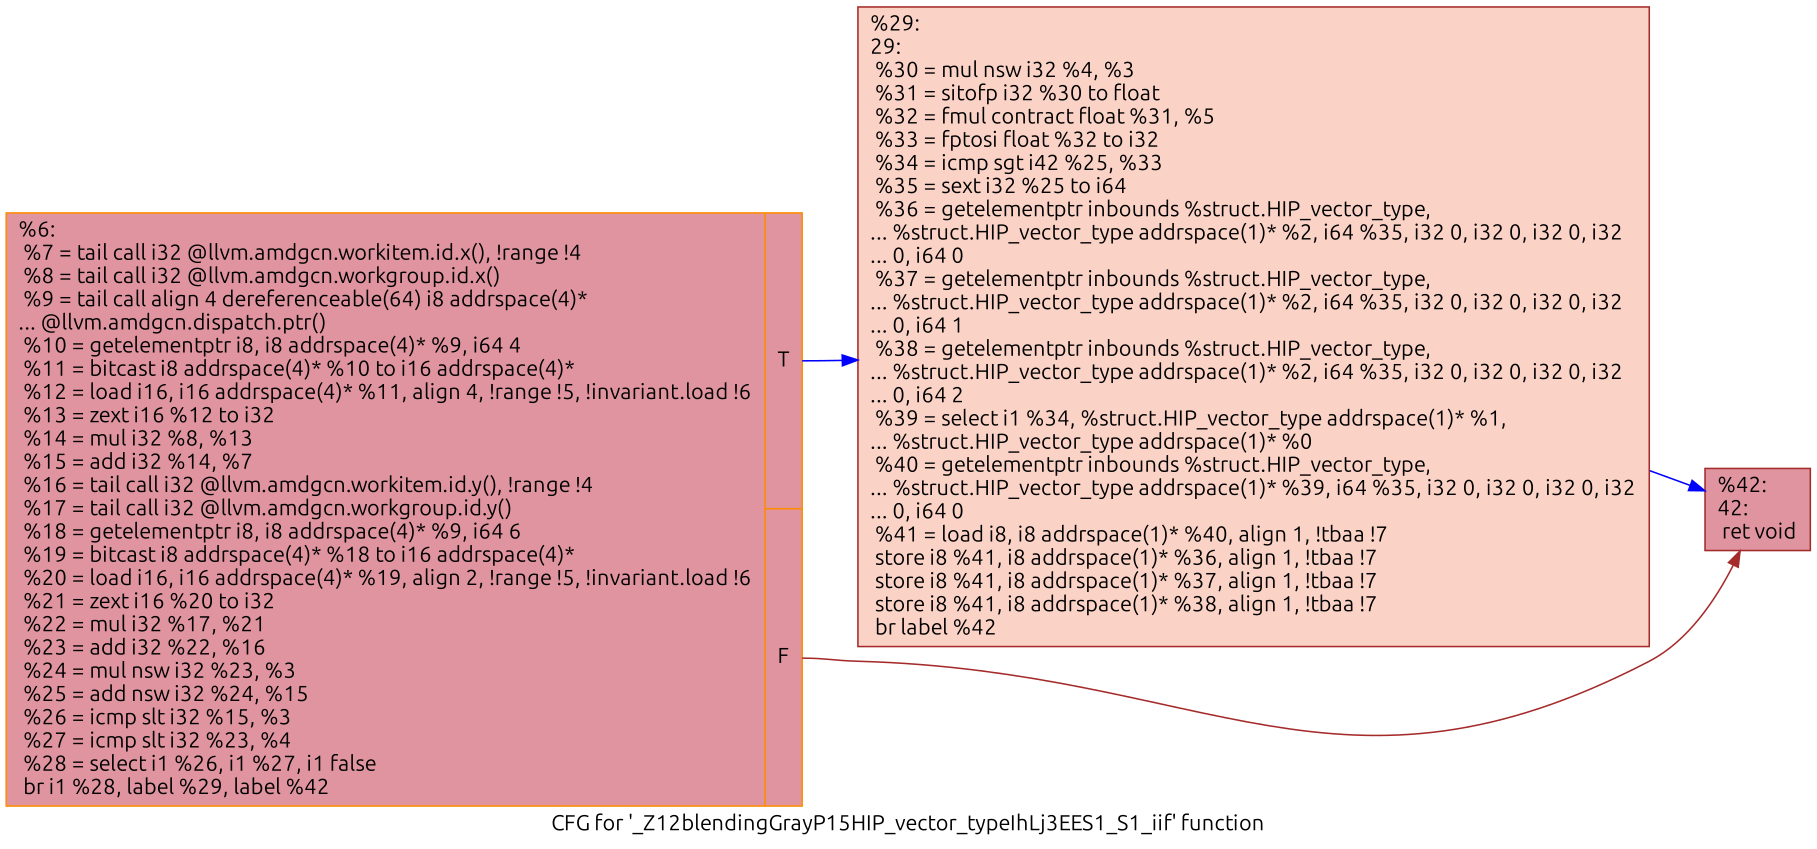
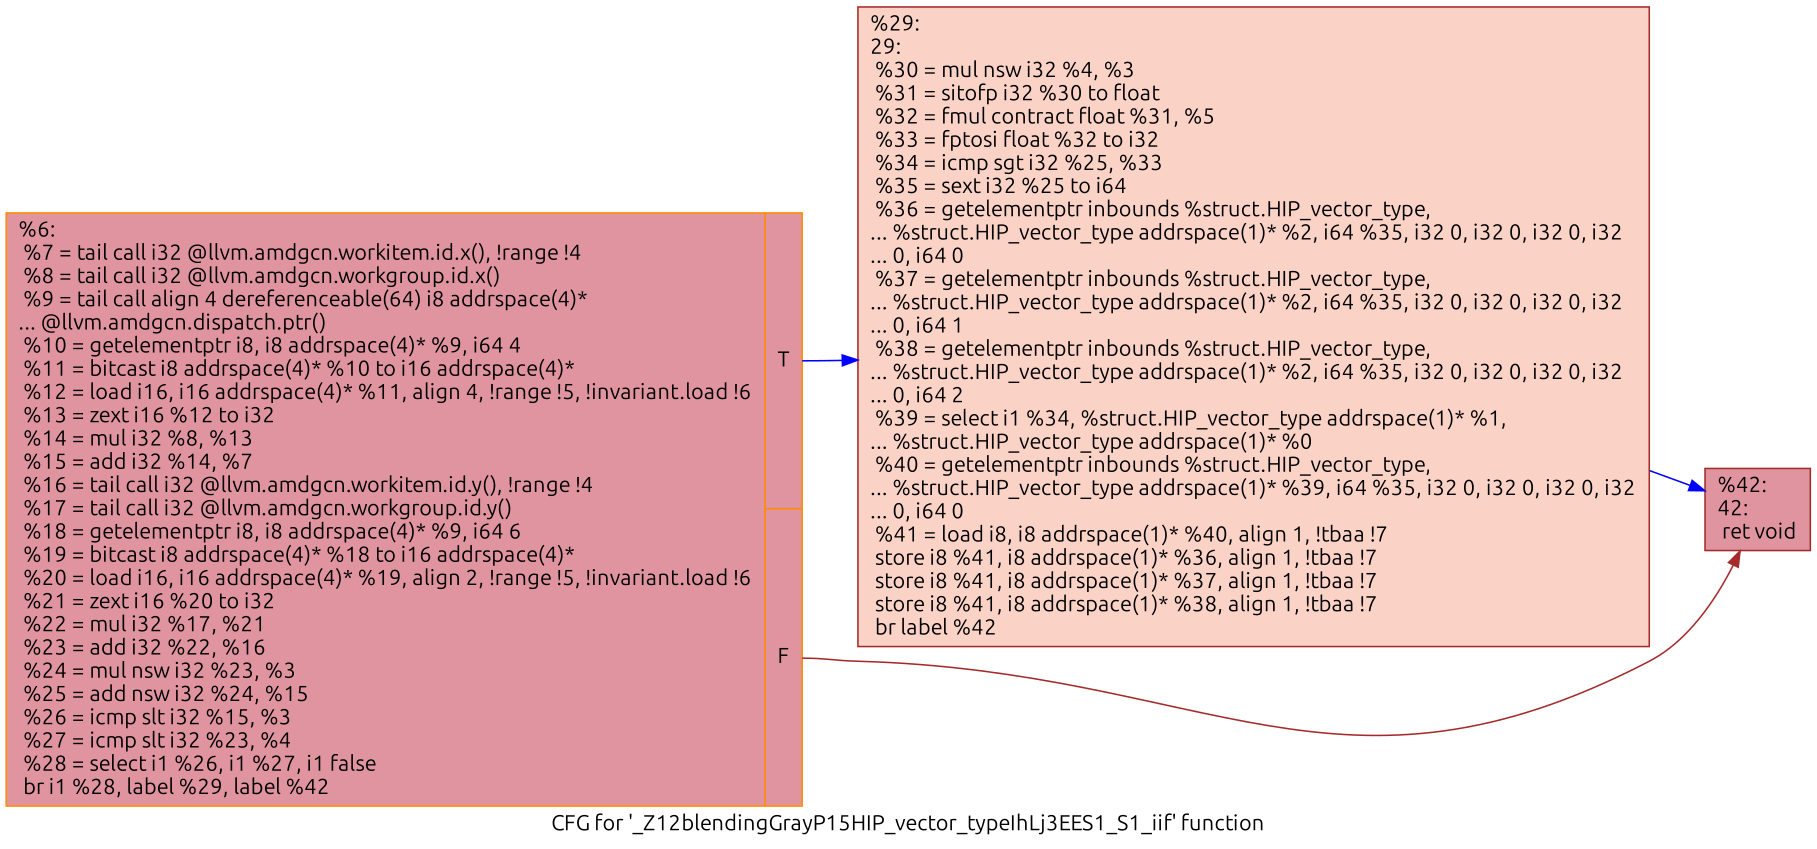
(1017, 163) -> (1017, 163)
